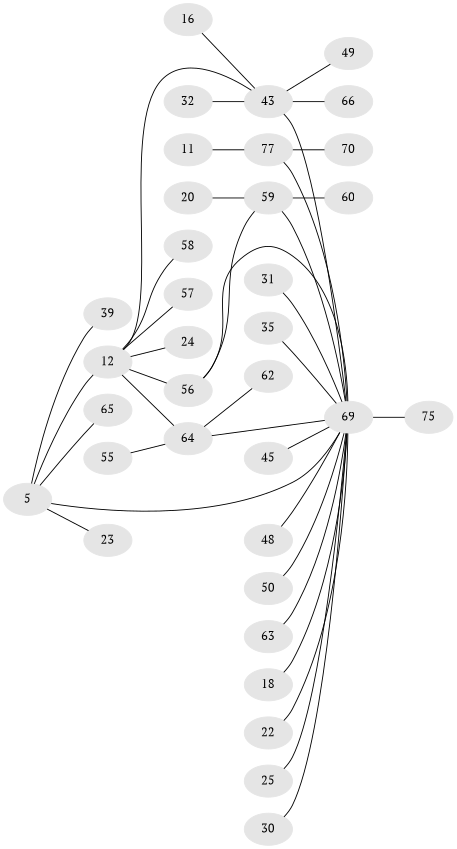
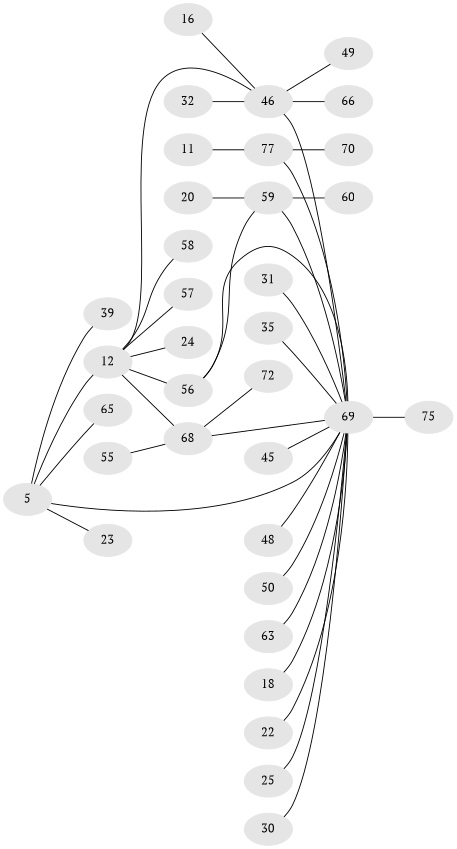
(268, 102) -> (268, 102)
(268, 376) -> (268, 376)
(188, 439) -> (188, 439)
